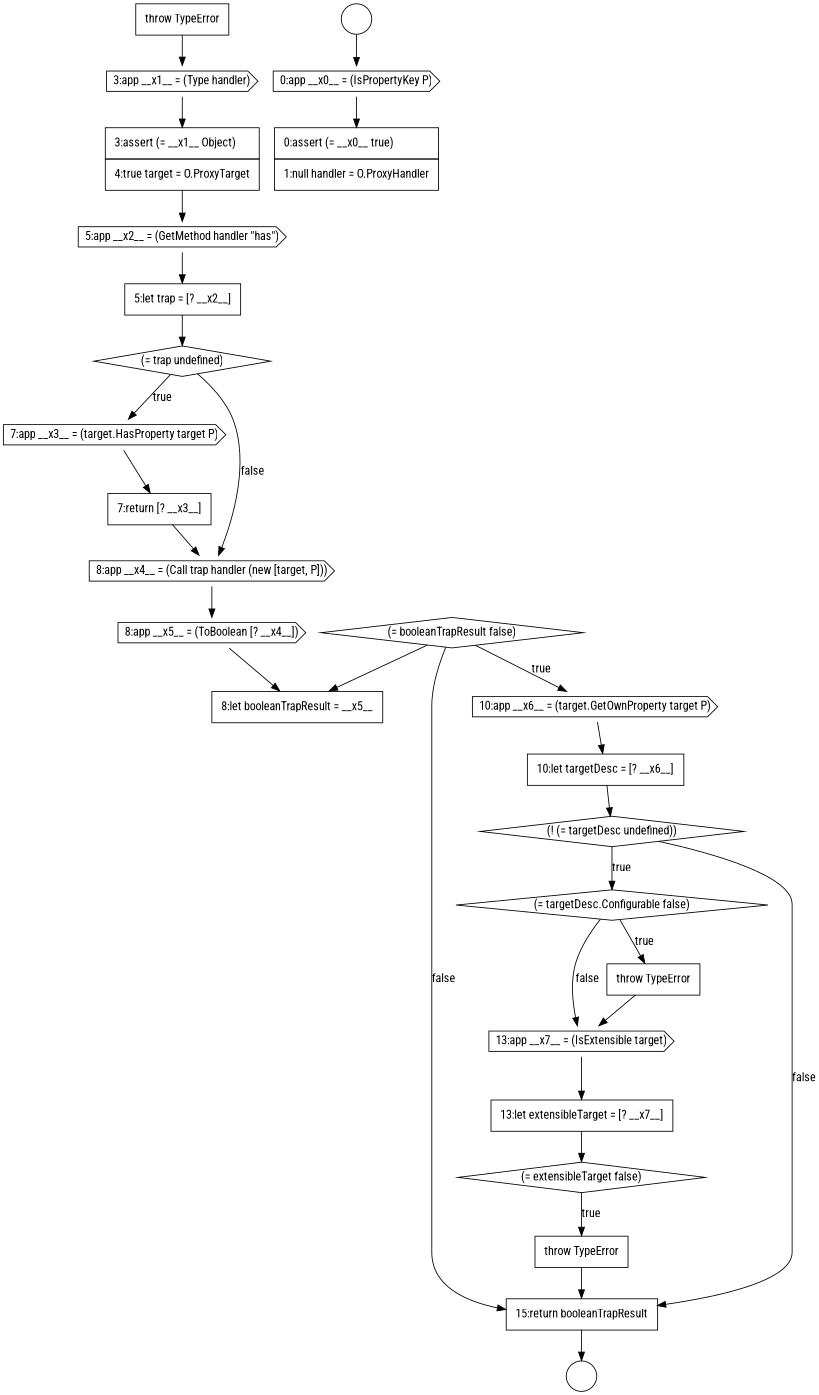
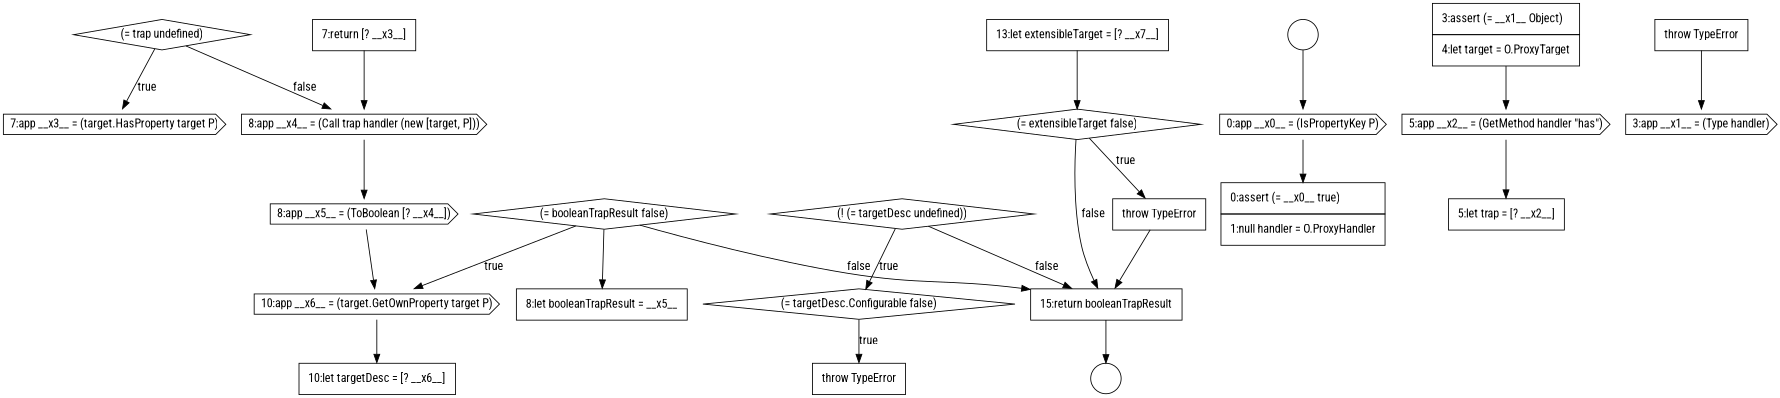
(182, 108) -> none
(182, 174) -> (1506, 50)
none -> (1076, 211)
(182, 326) -> none
(135, 468) -> none
(251, 667) -> (370, 255)
(608, 796) -> none
(582, 1041) -> none
